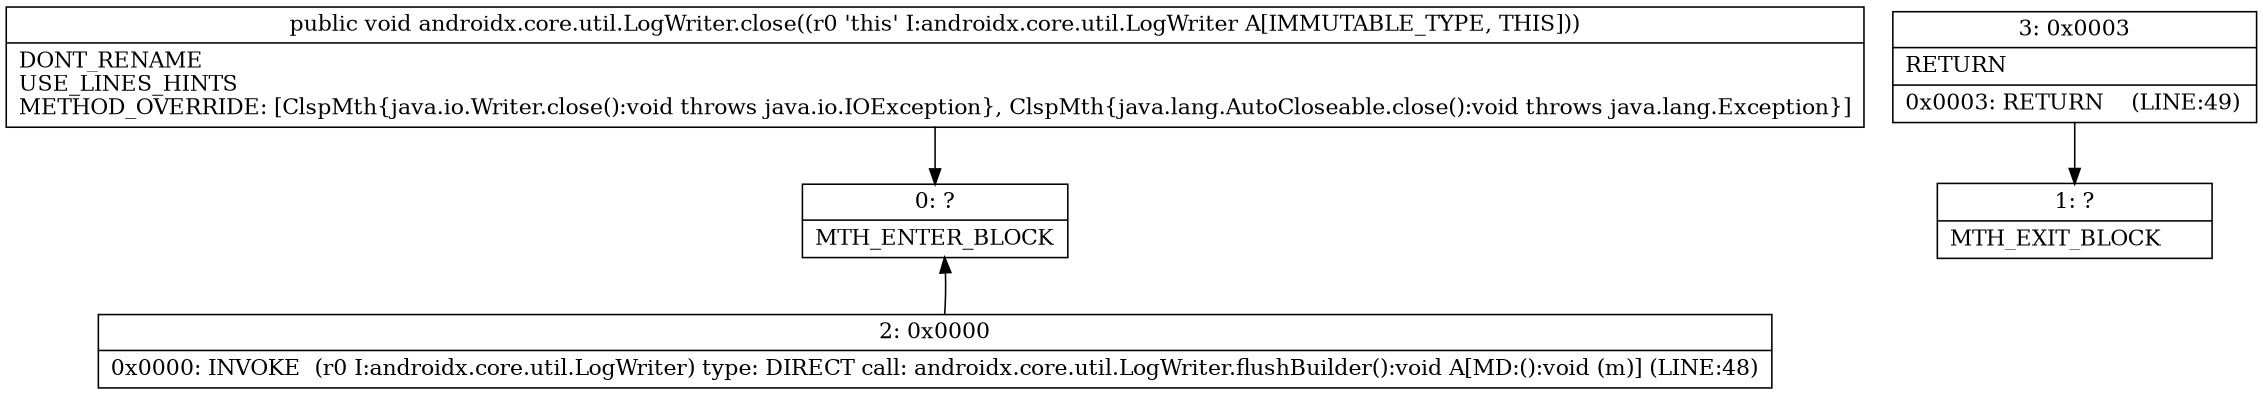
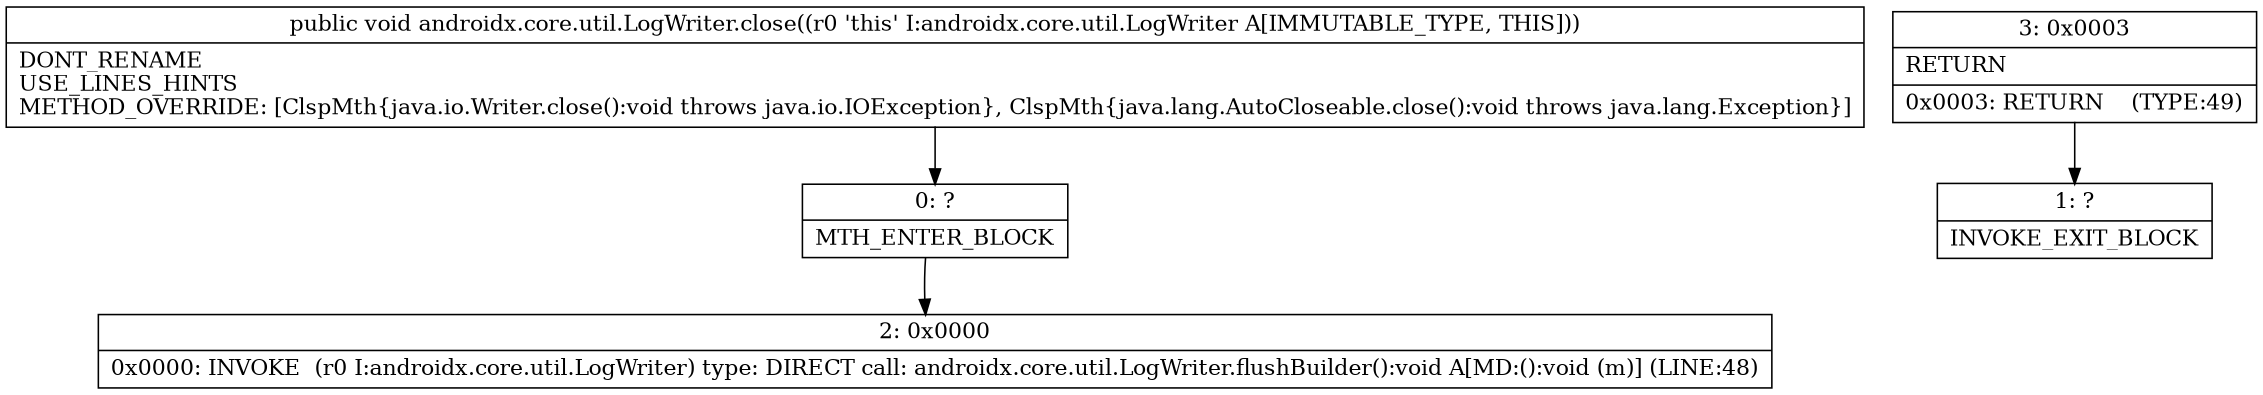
(2073, 103) -> (2075, 103)
(2056, 239) -> (2075, 239)
(946, 294) -> (925, 278)
